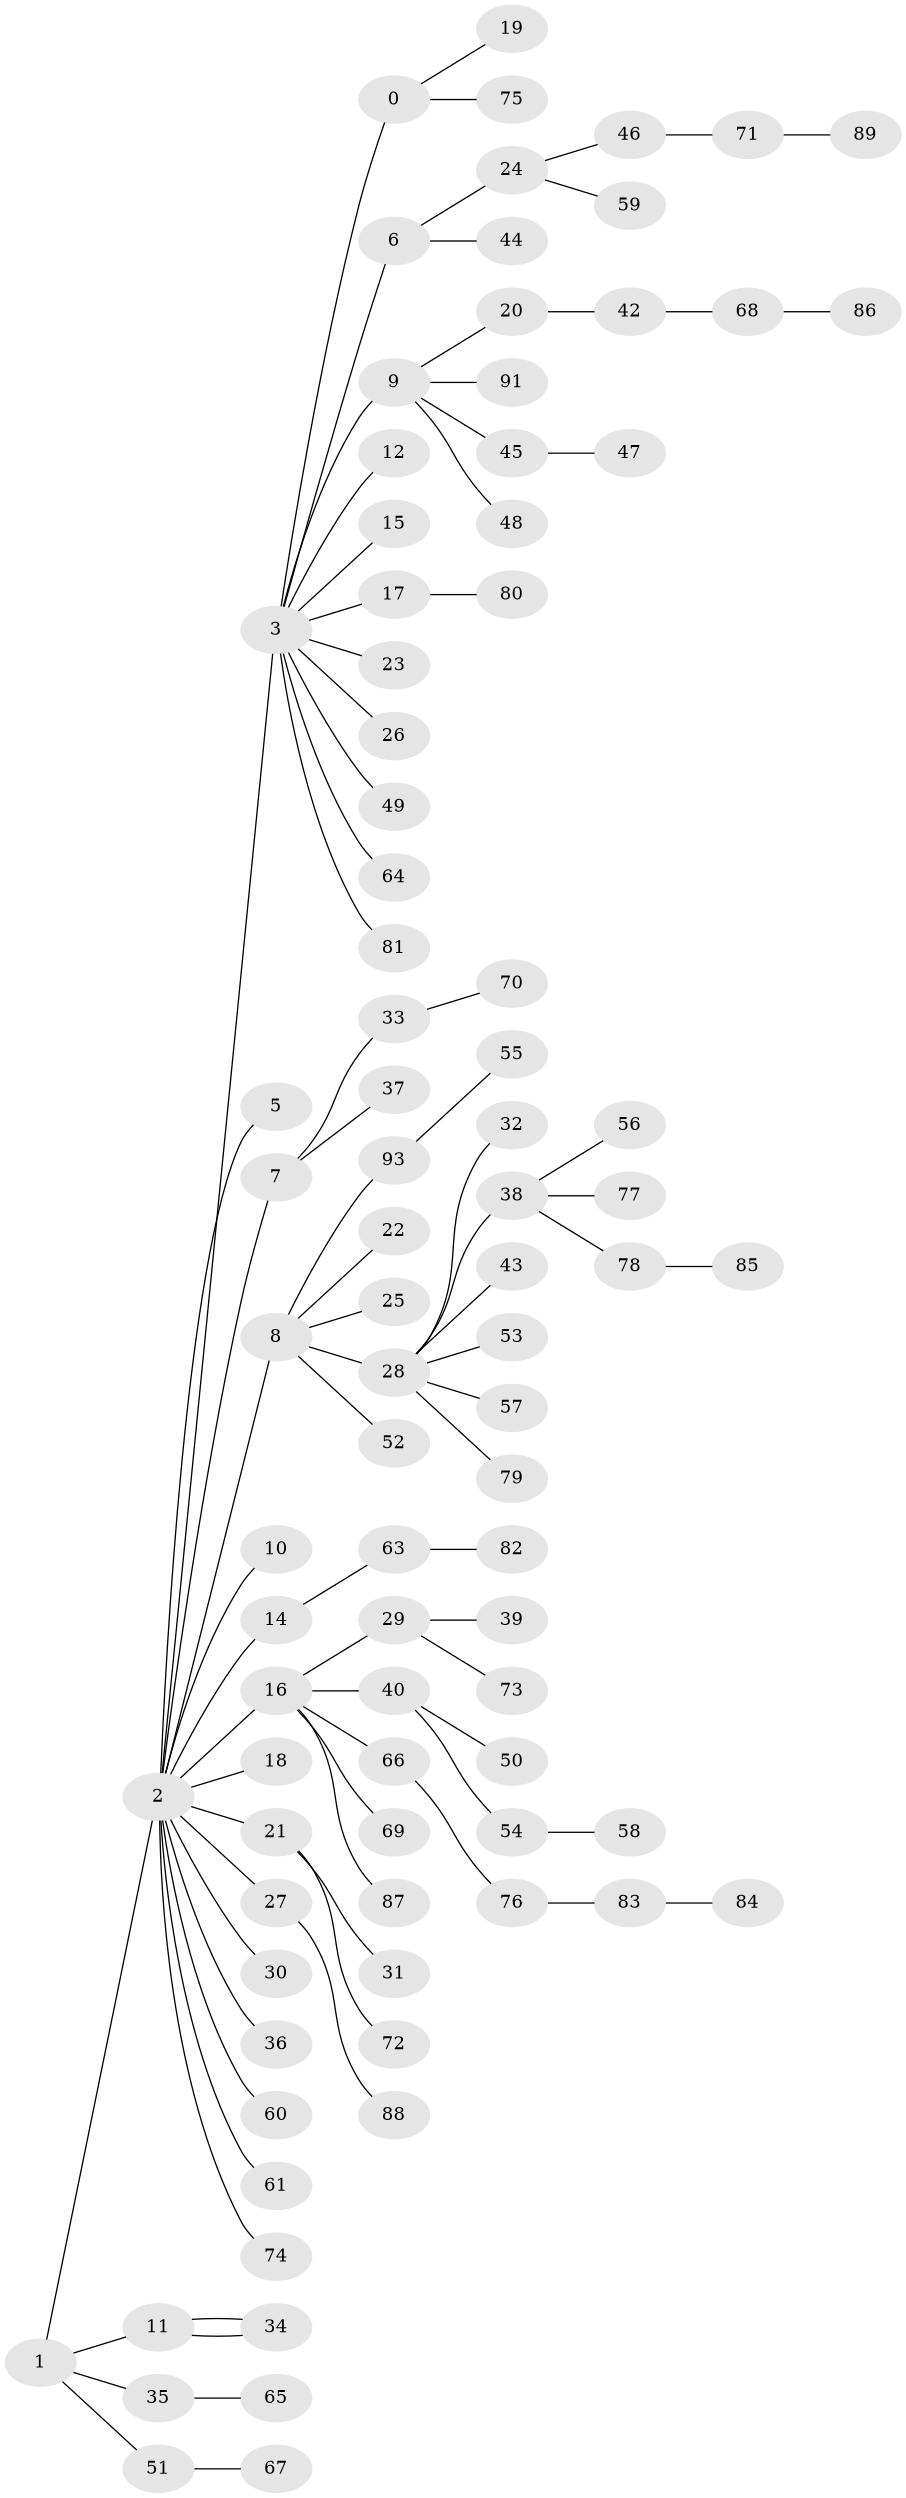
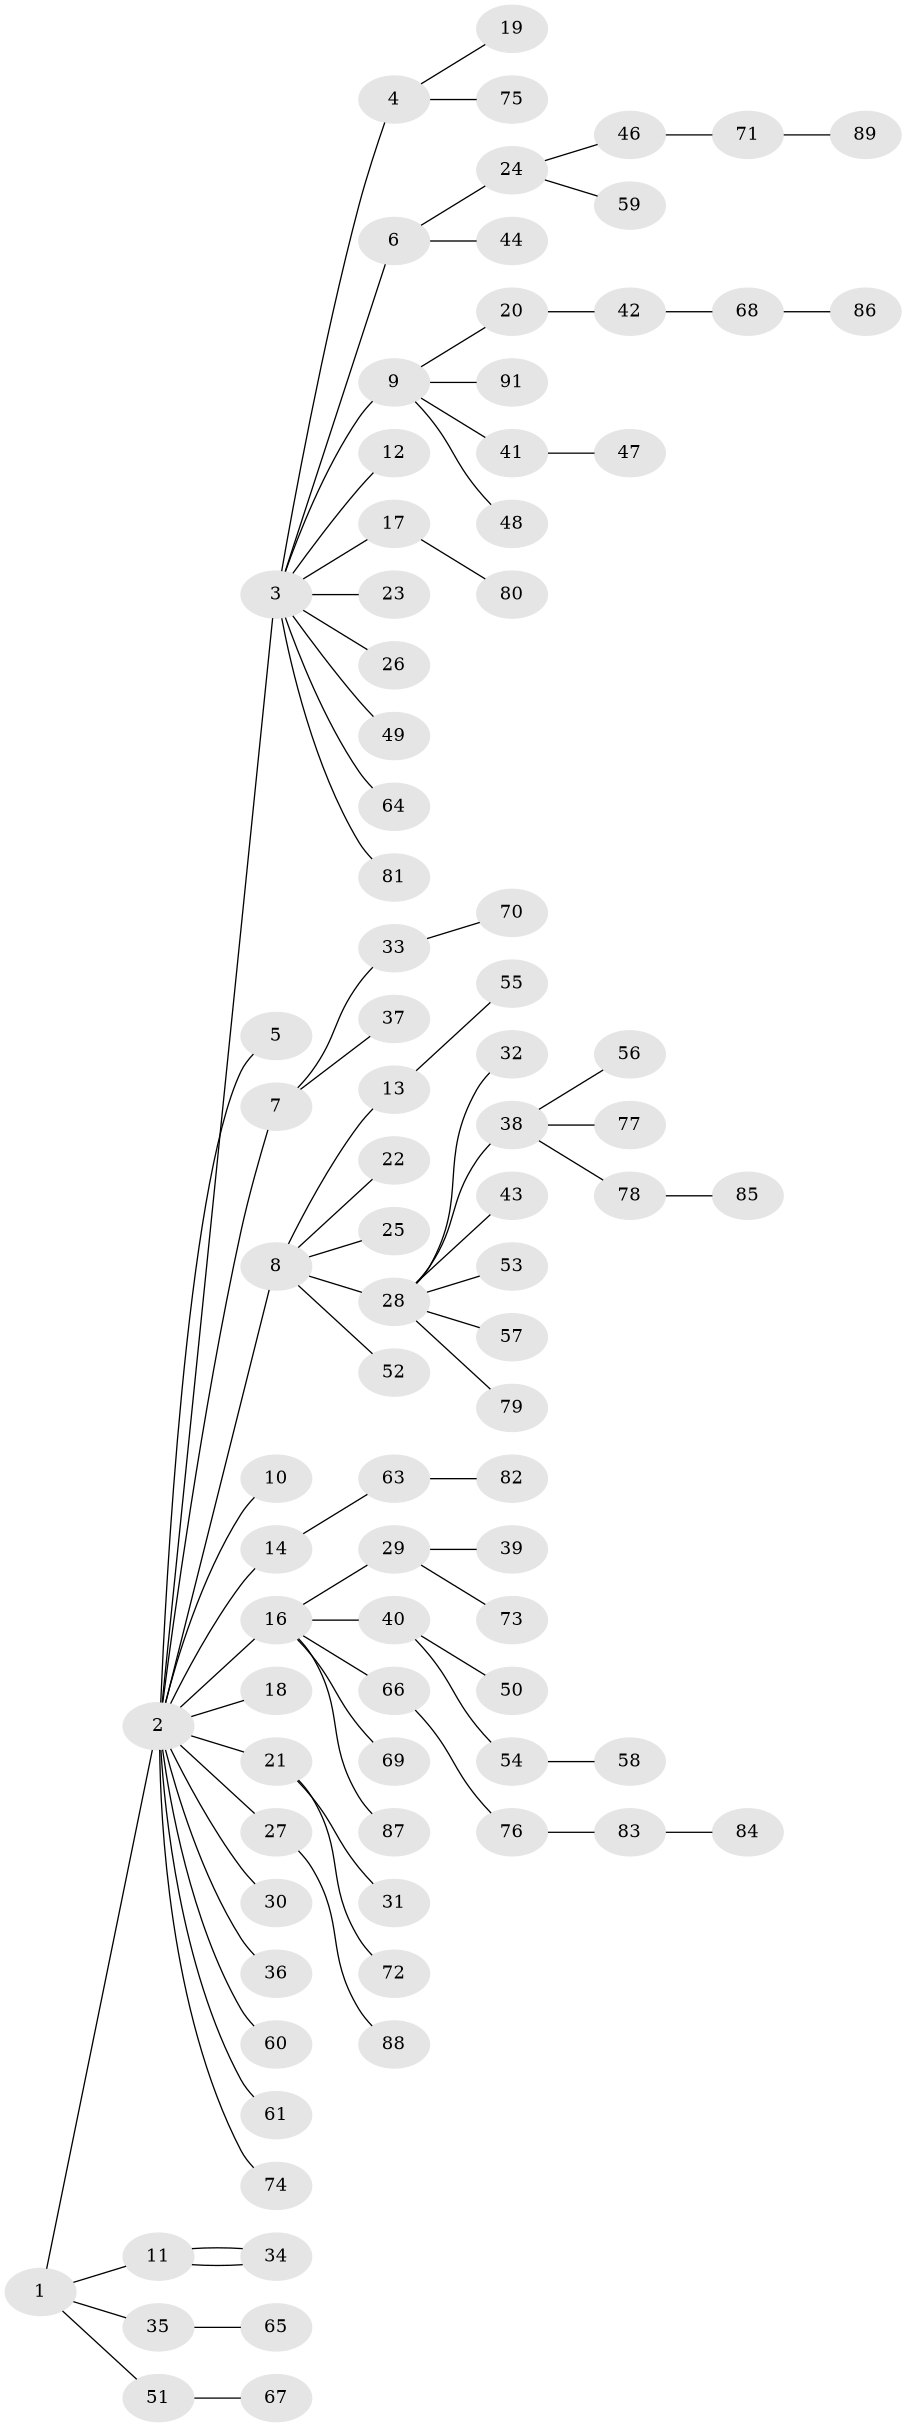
(394, 100) -> (394, 100)
(512, 453) -> (512, 453)
(394, 524) -> none
(394, 1160) -> (394, 1090)
